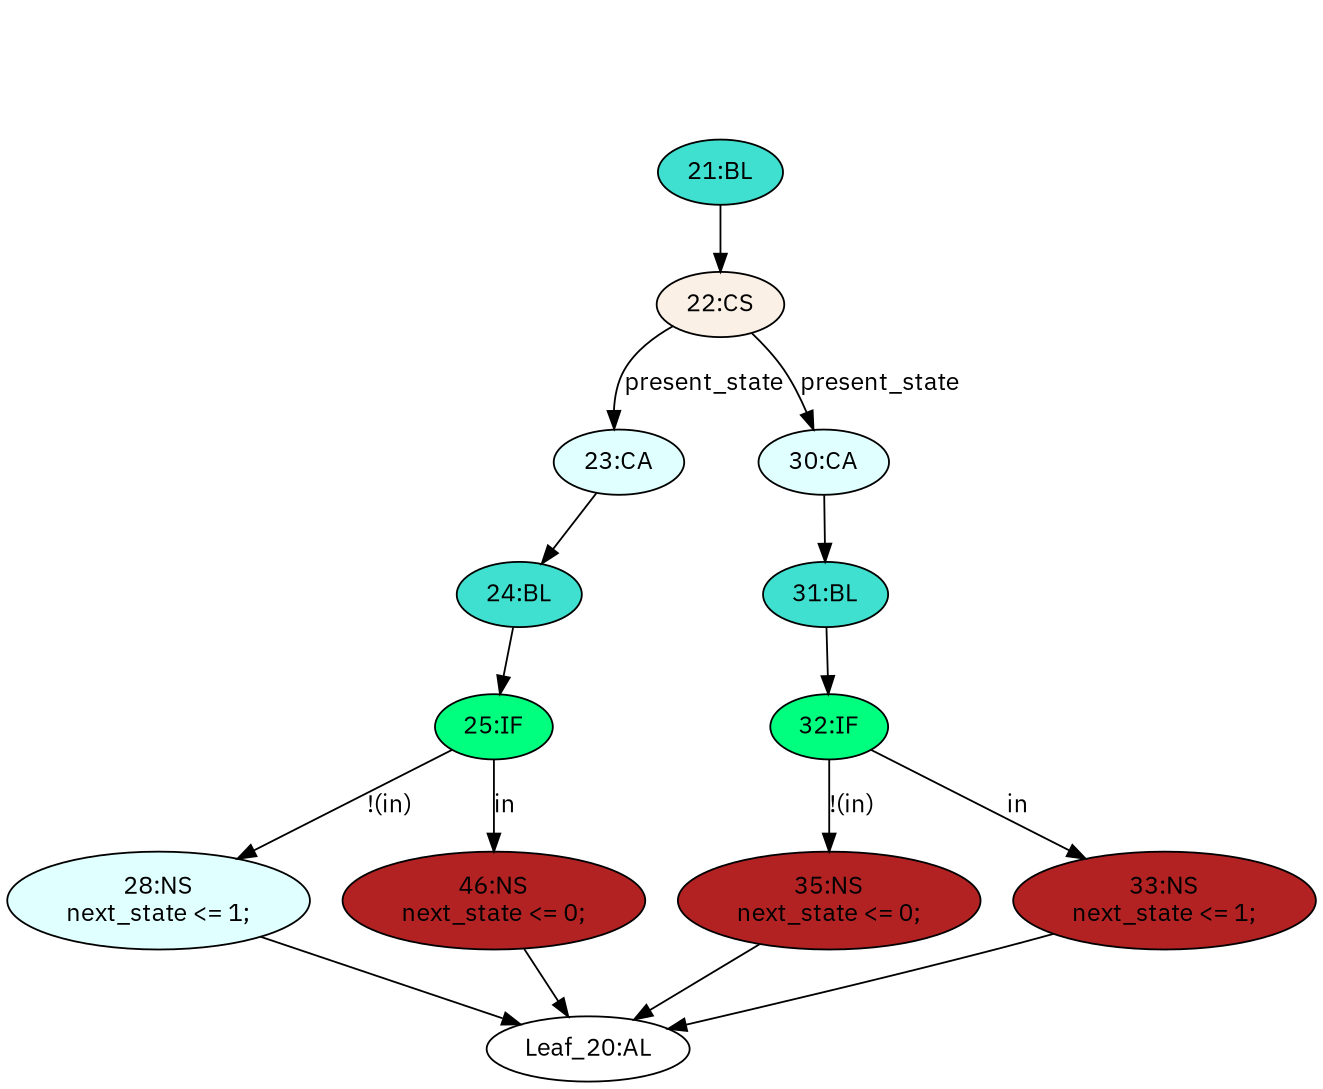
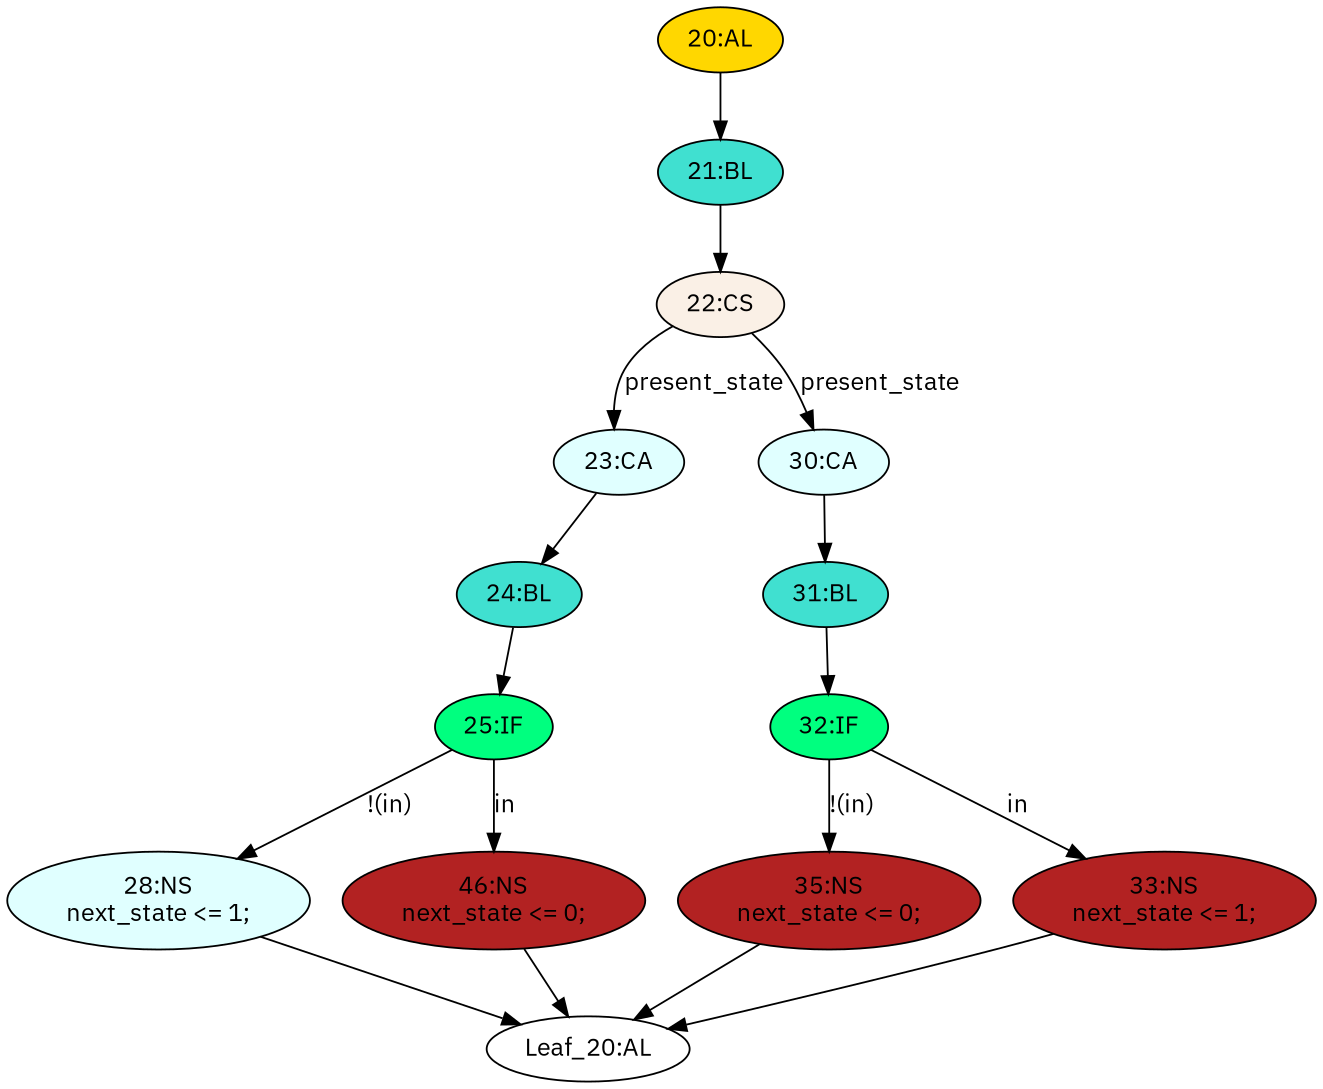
none -> (720, 40)
